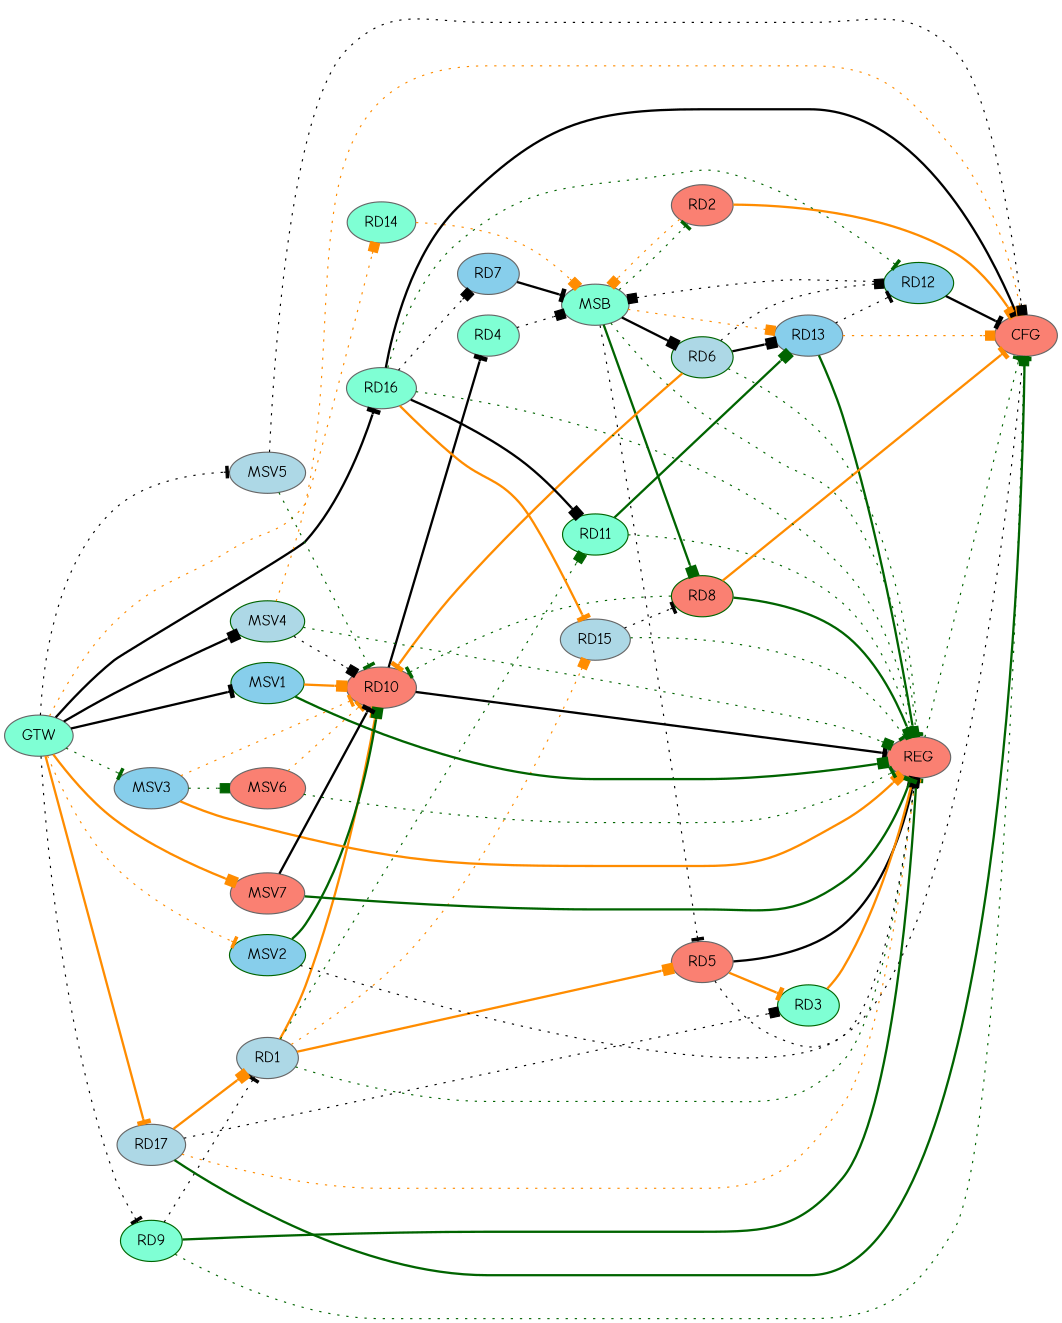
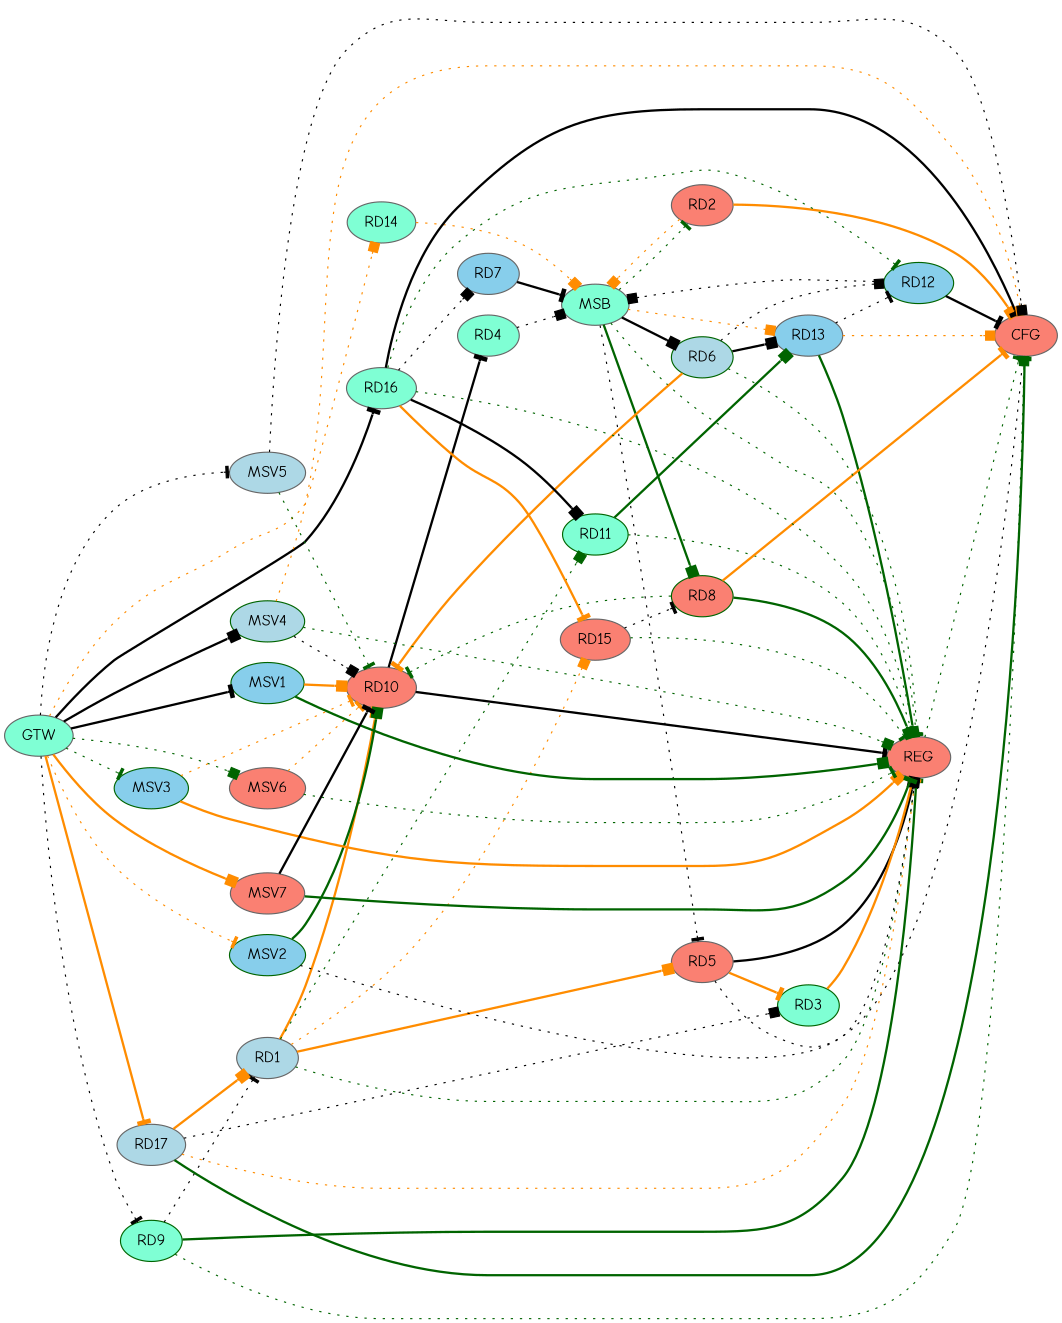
(595, 640) -> (595, 640)
(151, 788) -> (151, 788)
(203, 788) -> (151, 749)
